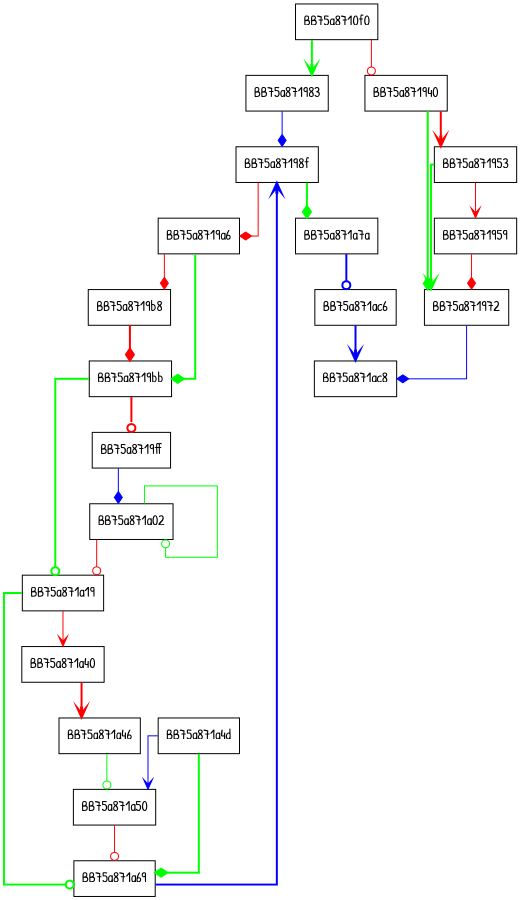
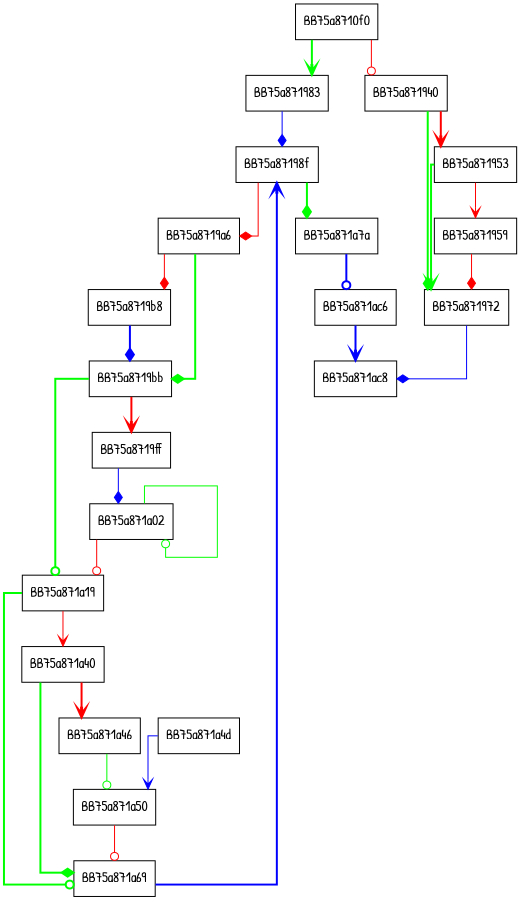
(130, 337) -> (130, 337)
(131, 409) -> (131, 409)
(199, 829) -> (40, 788)
